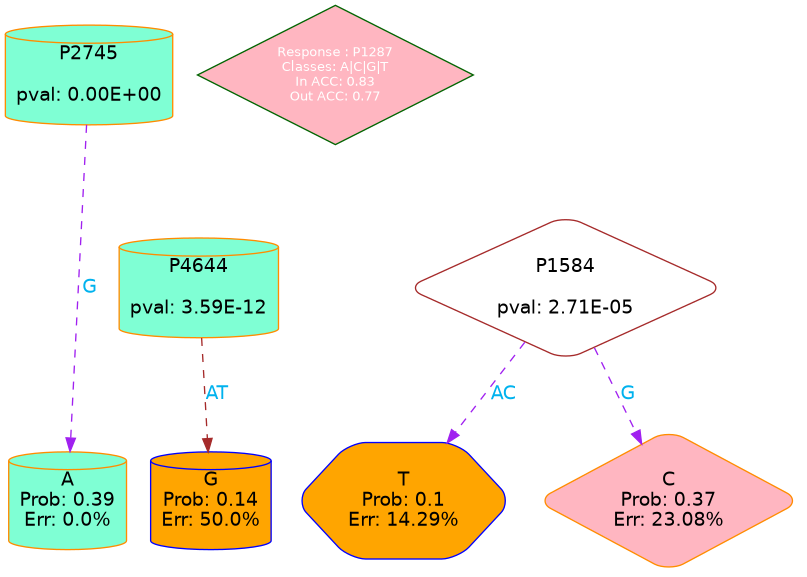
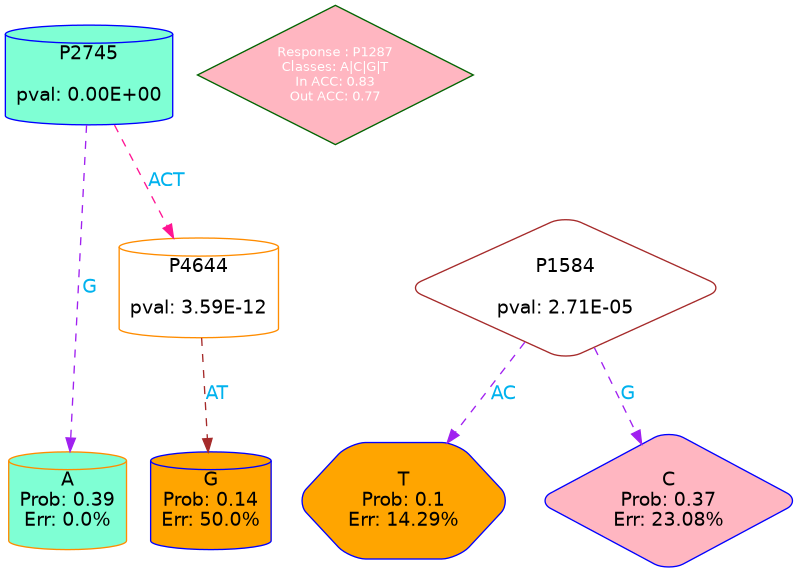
(89, 75) -> (89, 75)
none -> (141, 176)
(199, 288) -> (199, 288)
(669, 501) -> (669, 501)
